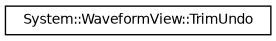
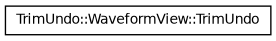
(138, 20) -> (138, 20)
